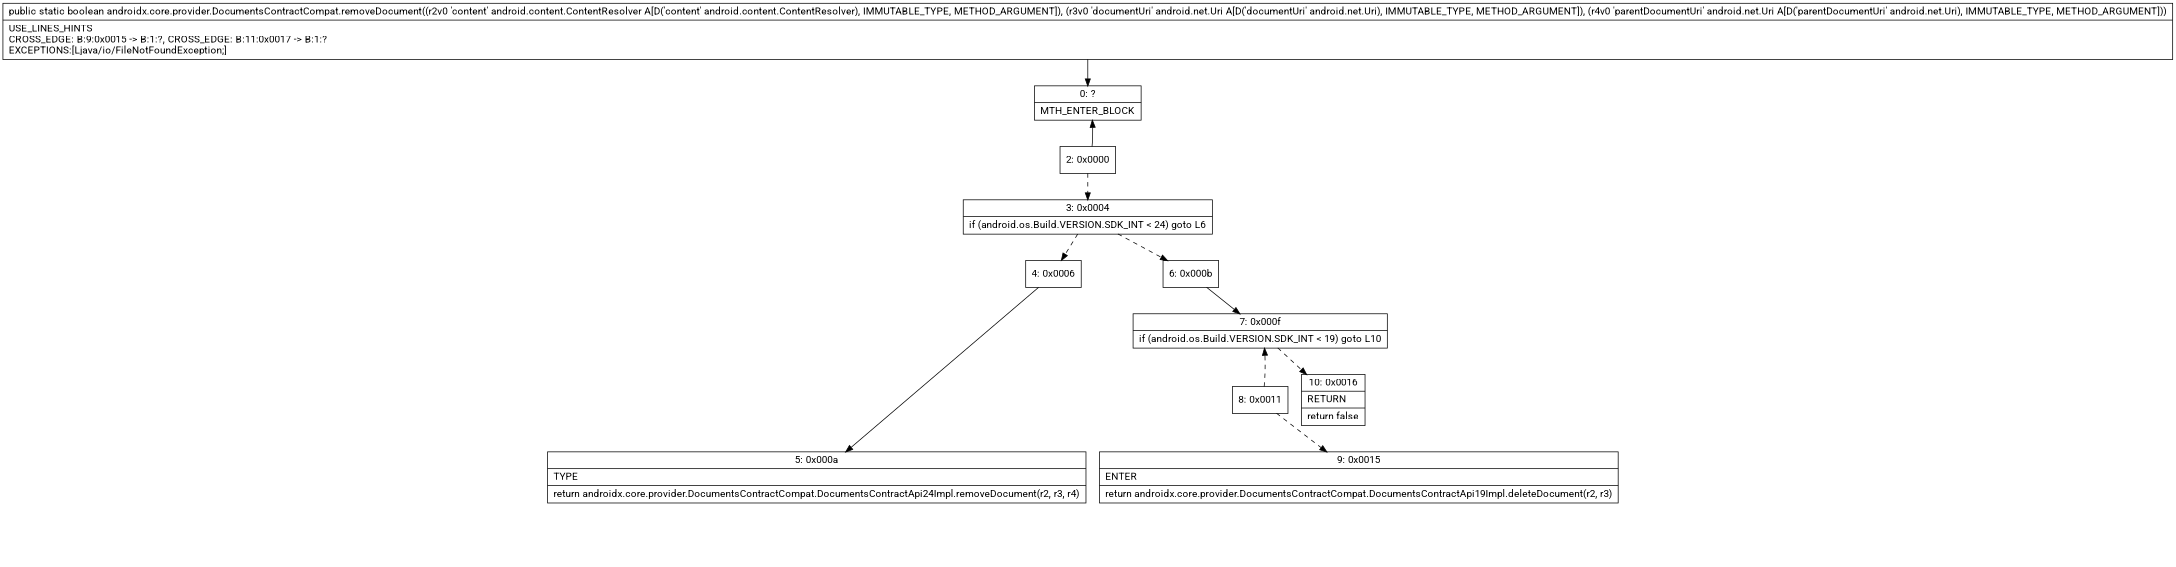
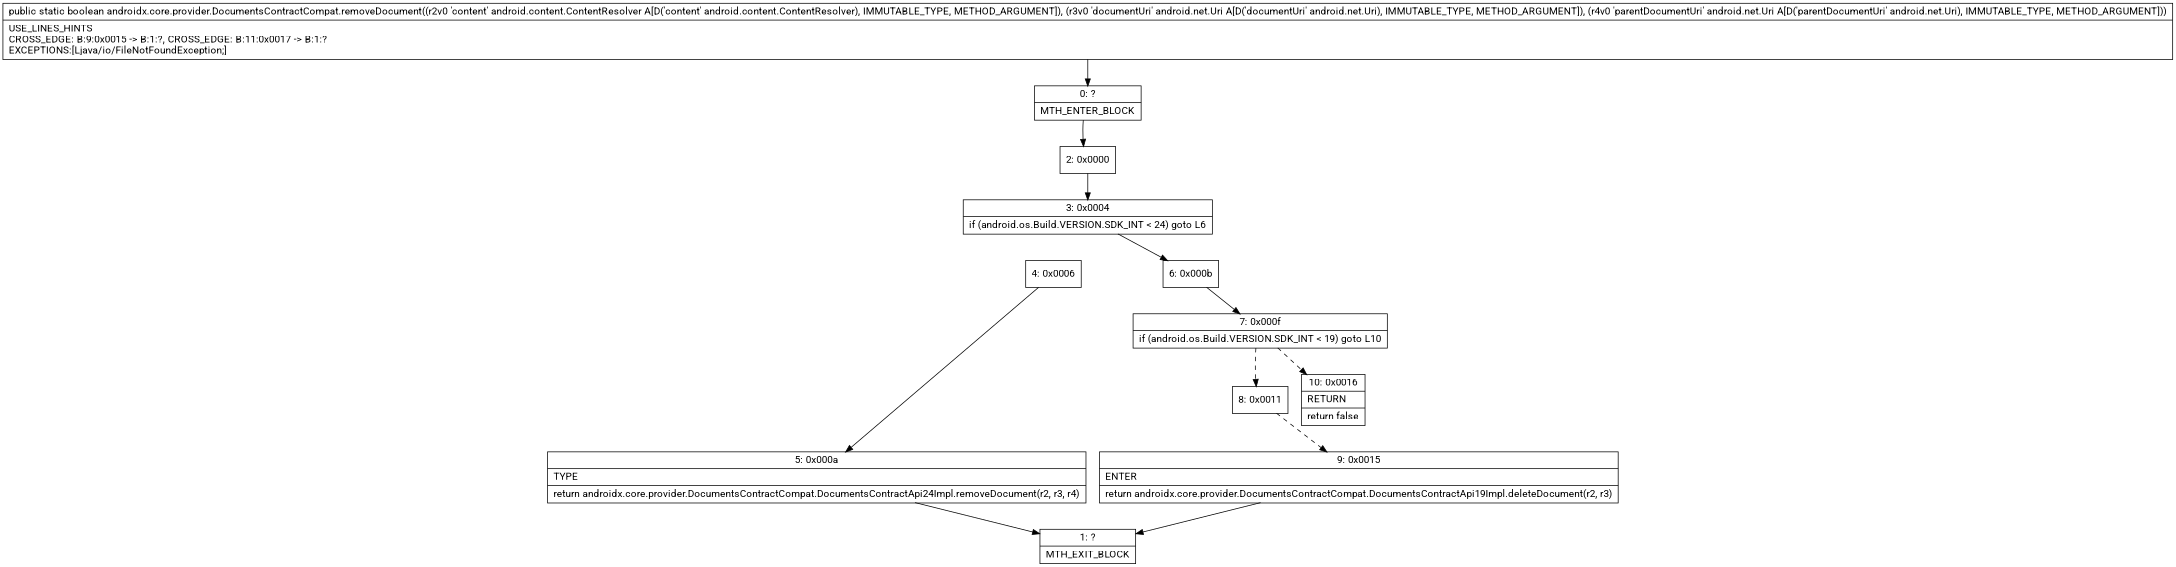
(1093, 137) -> (1083, 130)
(1088, 183) -> (1088, 183)
(1071, 244) -> none
(1140, 246) -> (1140, 246)
(1265, 371) -> (1255, 364)
none -> (1088, 546)
